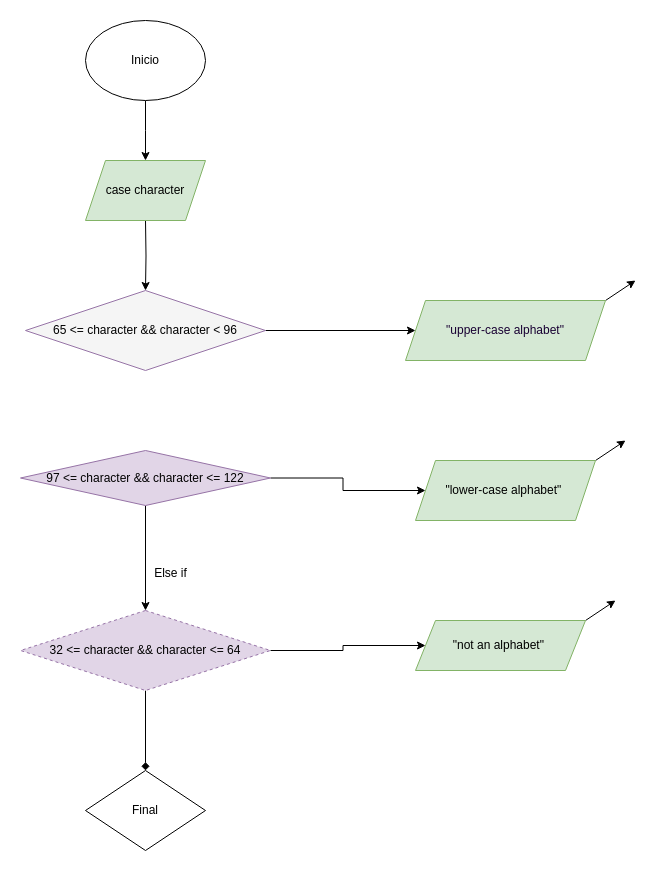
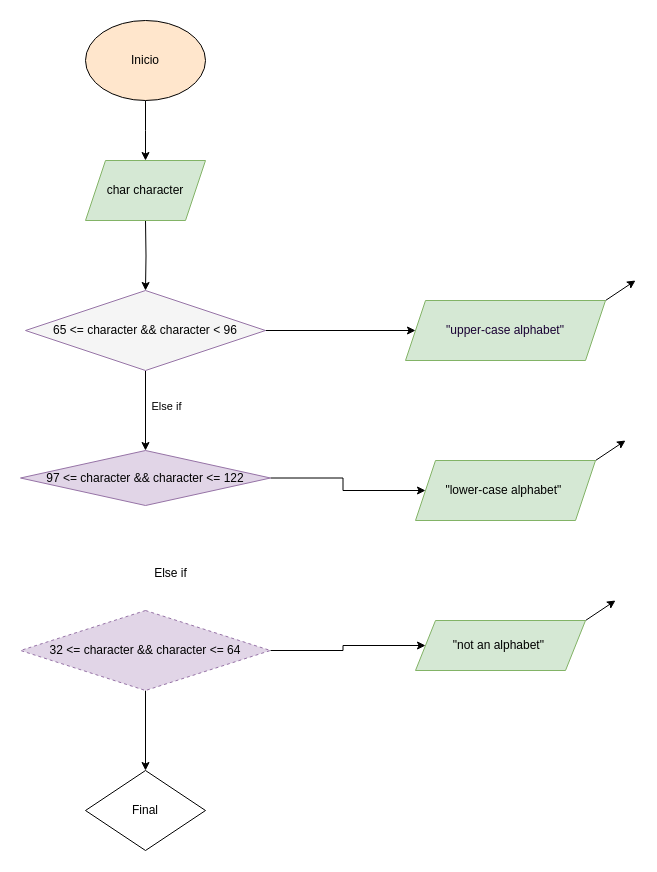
(146, 61) -> (146, 61)
(146, 191) -> (146, 191)
none -> (146, 407)
(146, 555) -> none
(146, 761) -> (146, 762)
